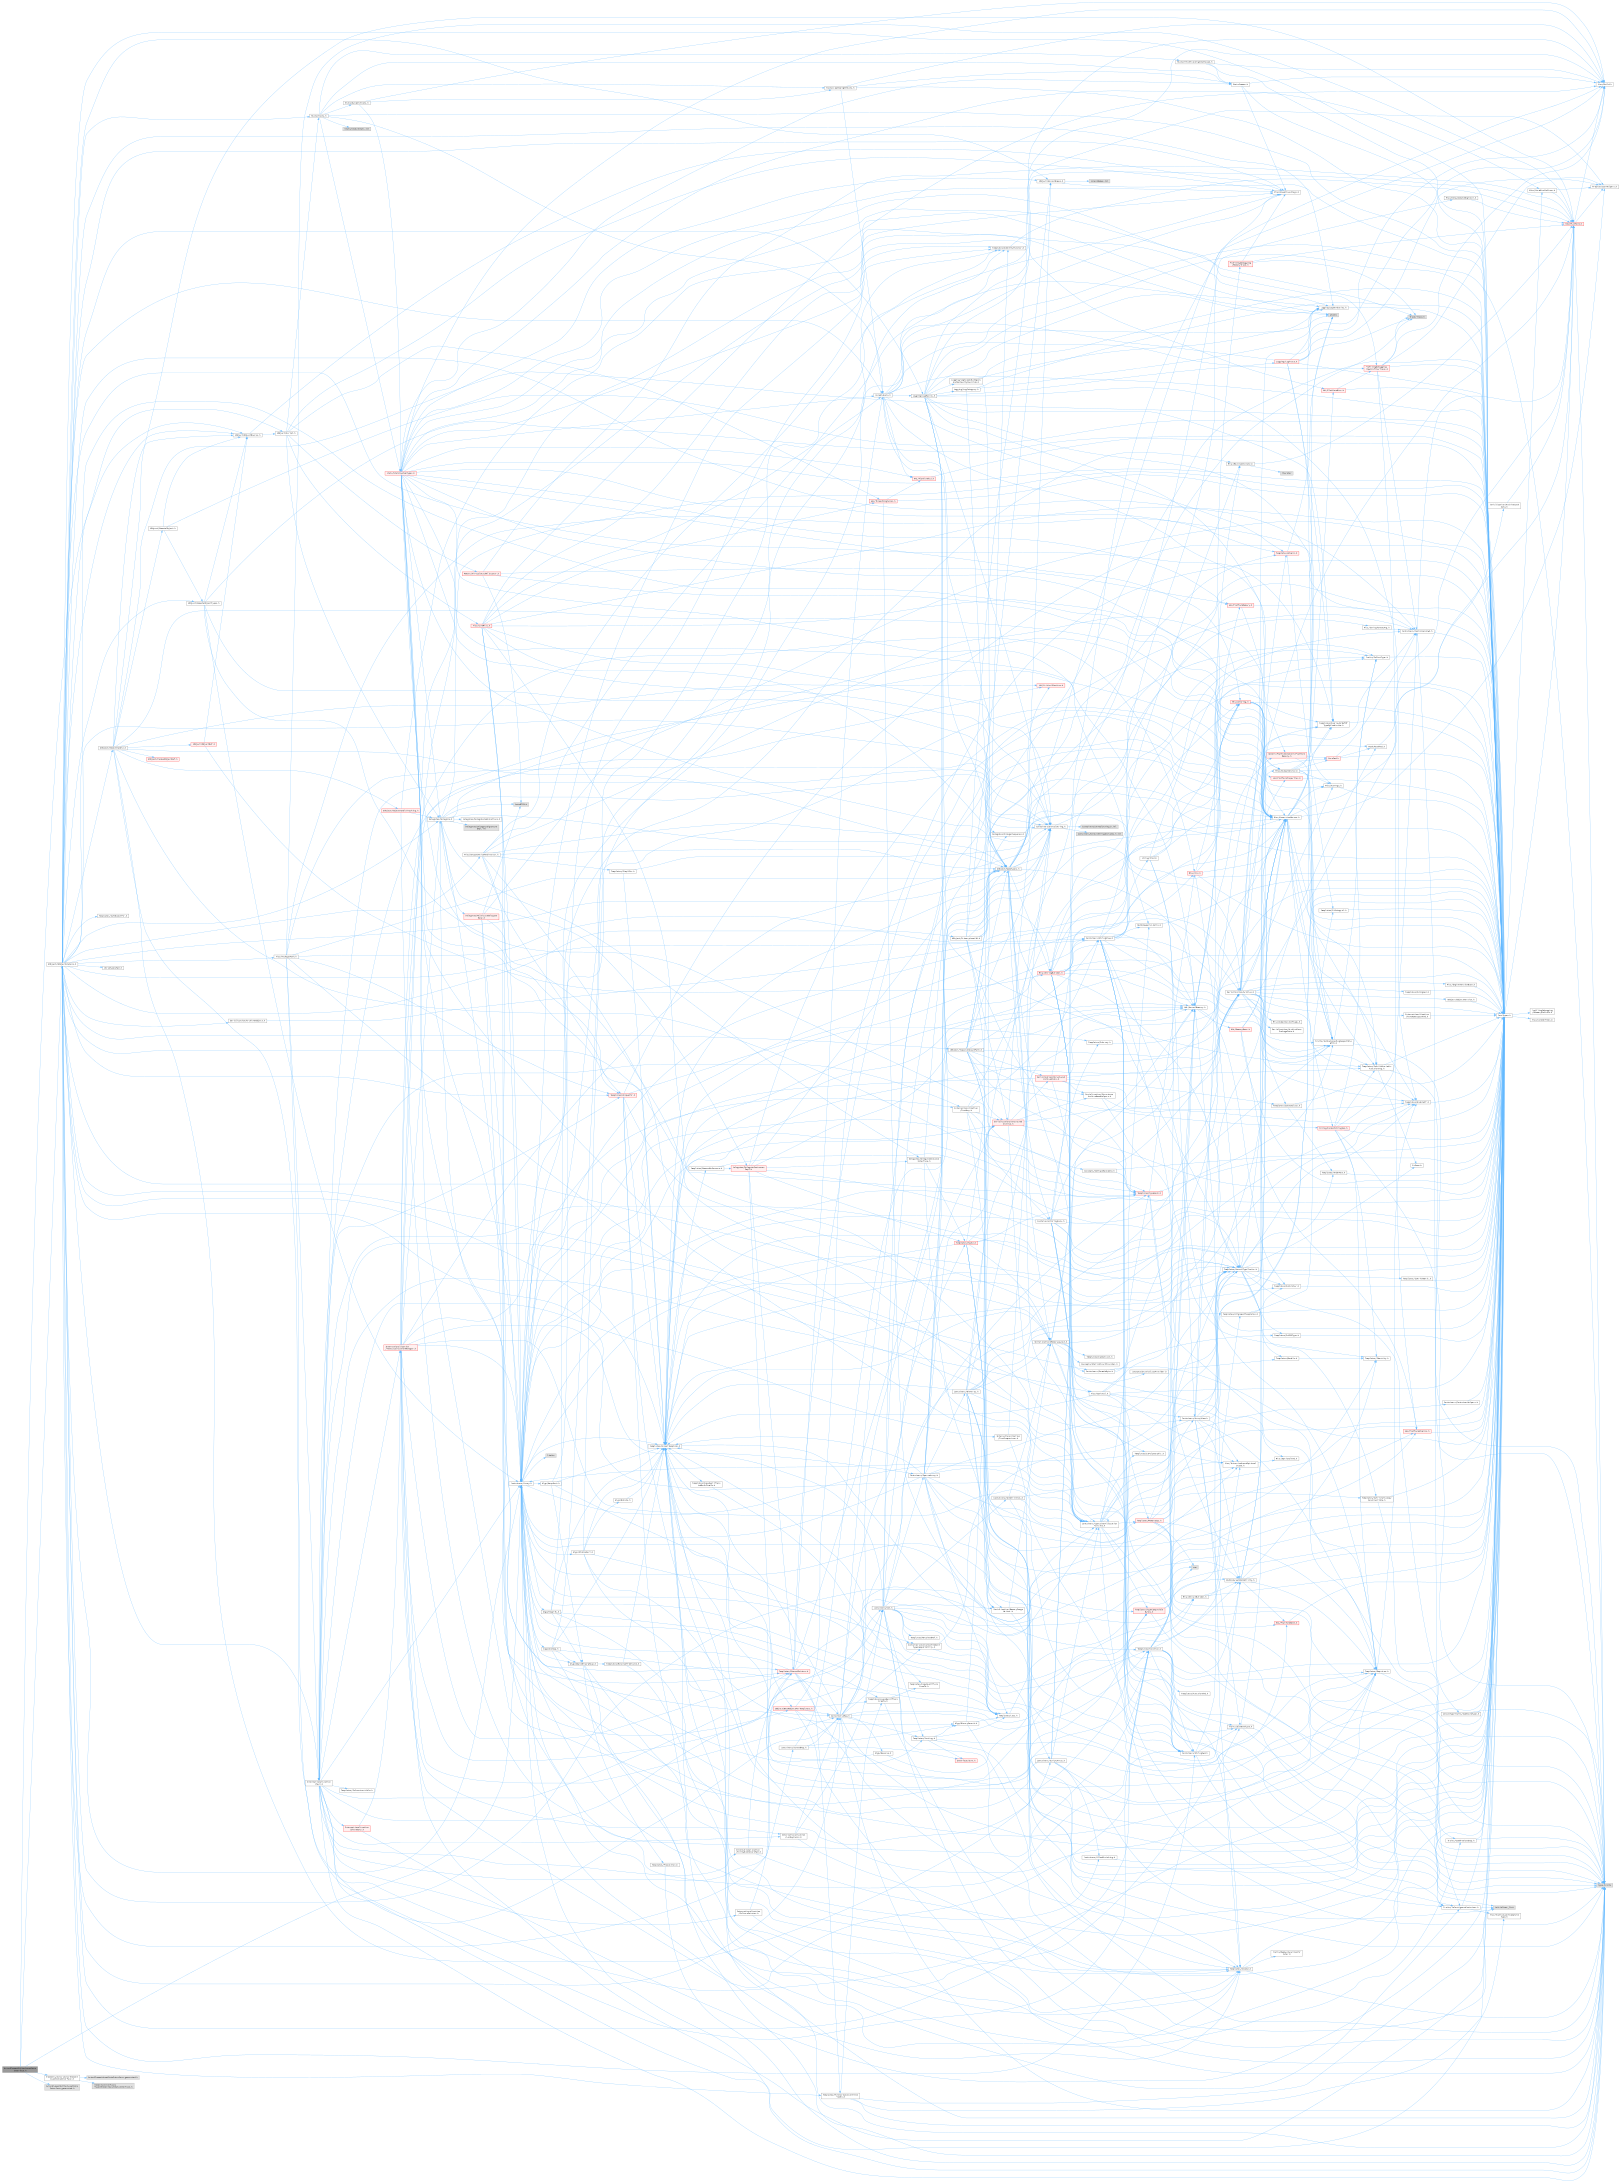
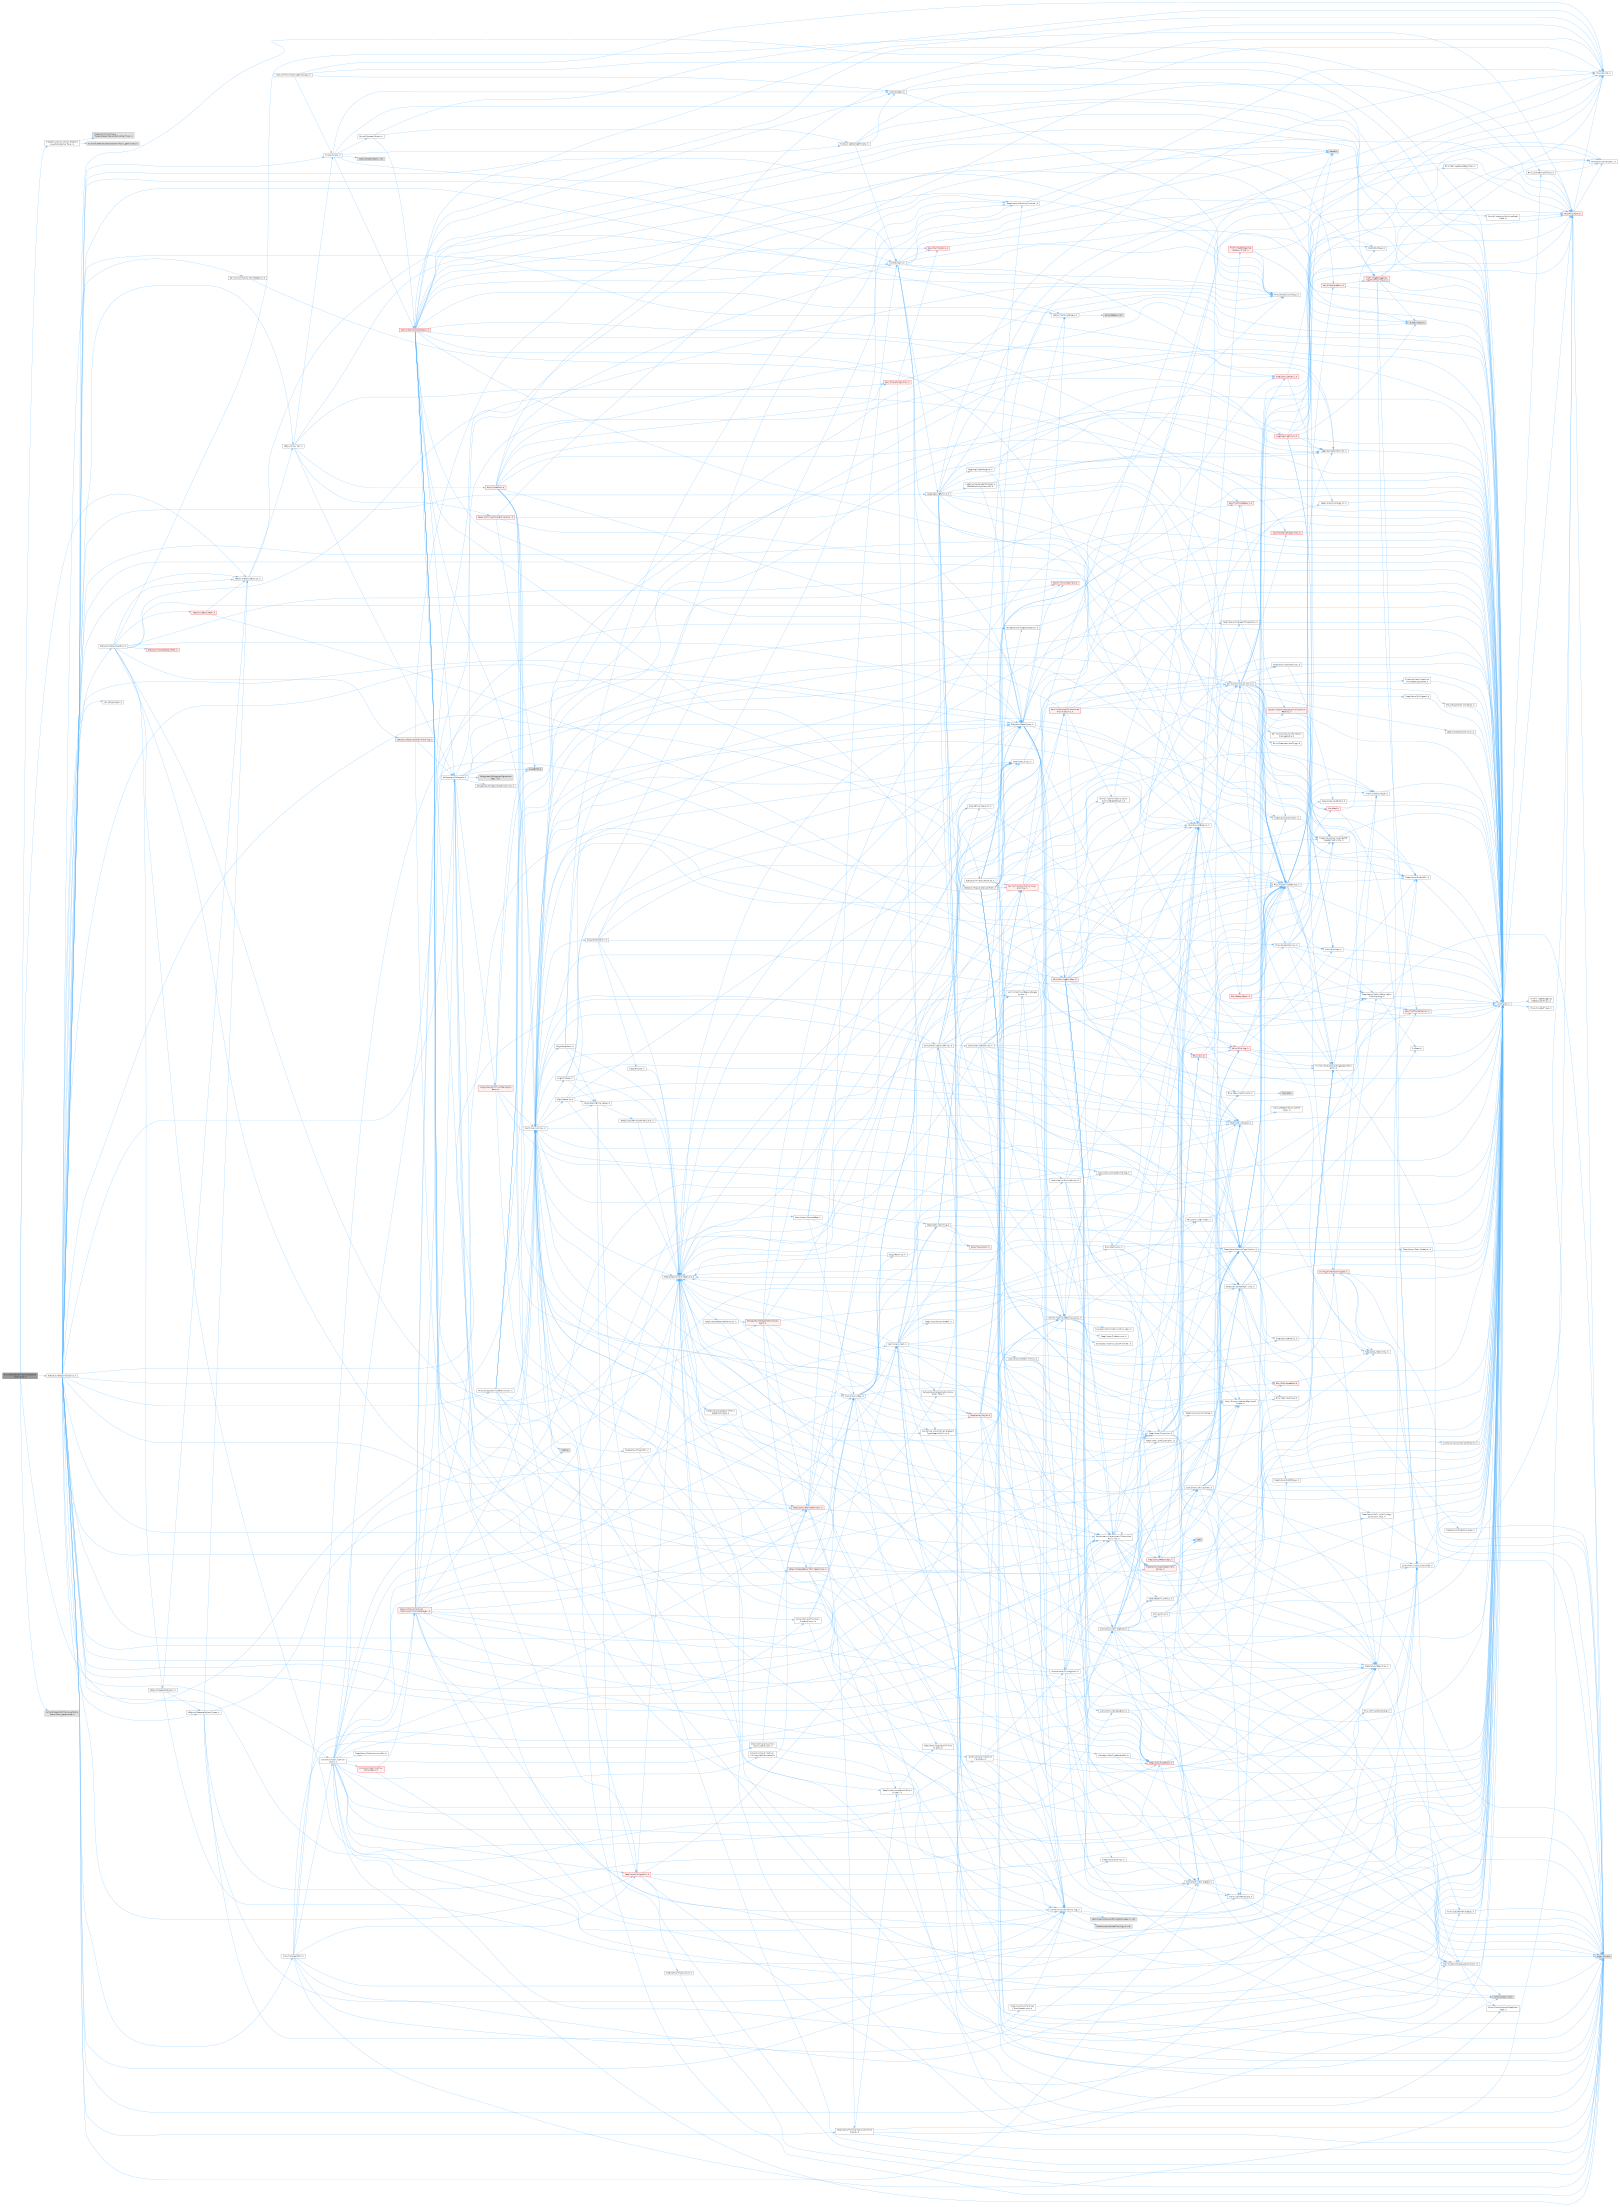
(727, 55) -> (313, 114)
(571, 800) -> none
(113, 916) -> none
(287, 1052) -> (346, 1552)
(1220, 1365) -> (1166, 1356)
(1461, 1714) -> (1460, 1530)
